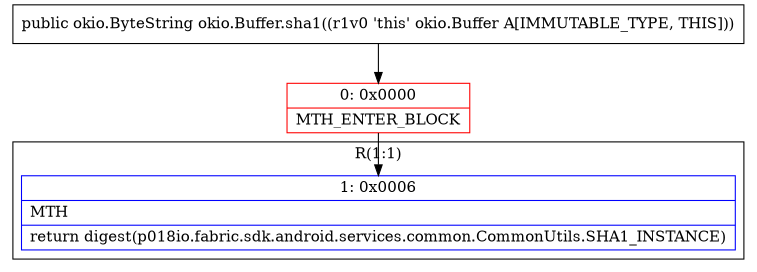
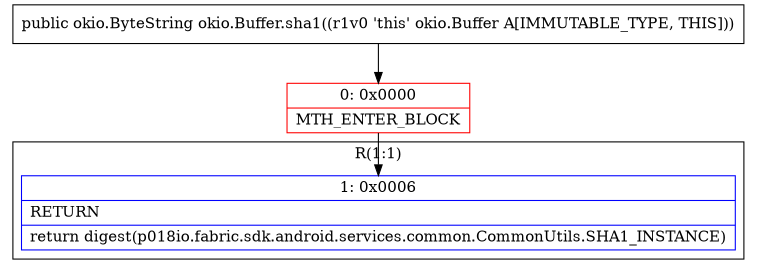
(49, 212) -> (65, 212)
